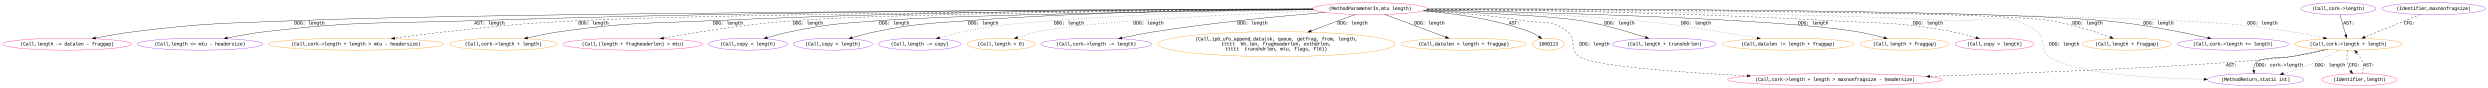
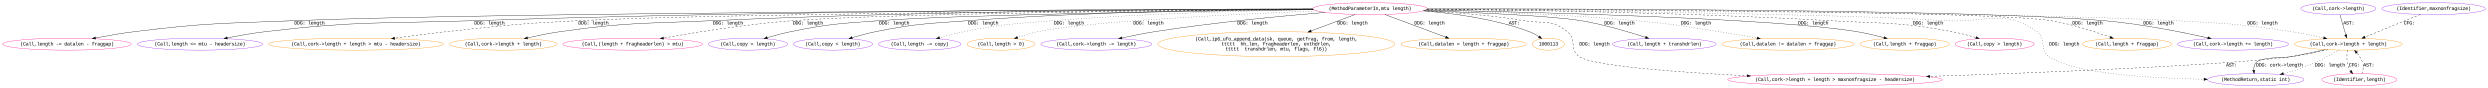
(490, 23) -> (490, 23)
(1788, 44) -> (1788, 44)
